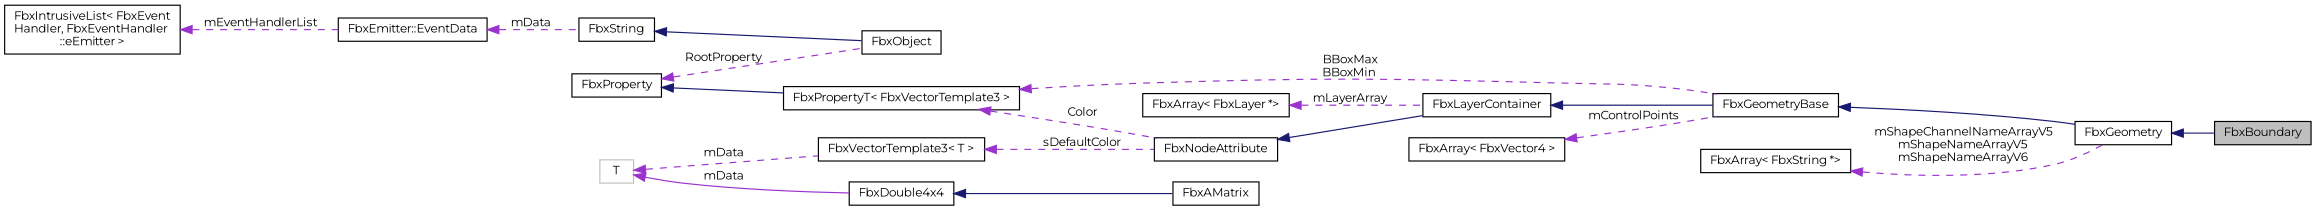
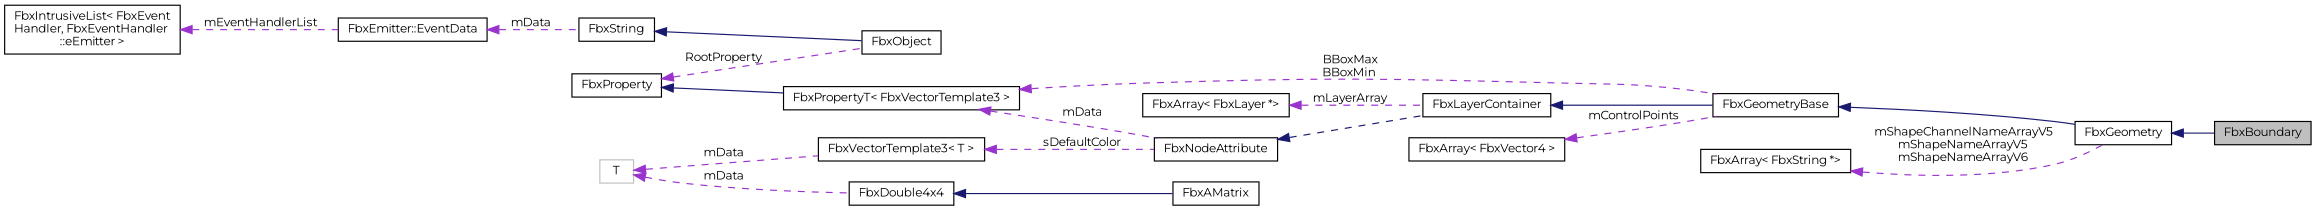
(1081, 113) -> (1081, 113)
(1356, 127) -> (1356, 127)
(747, 189) -> (747, 189)
